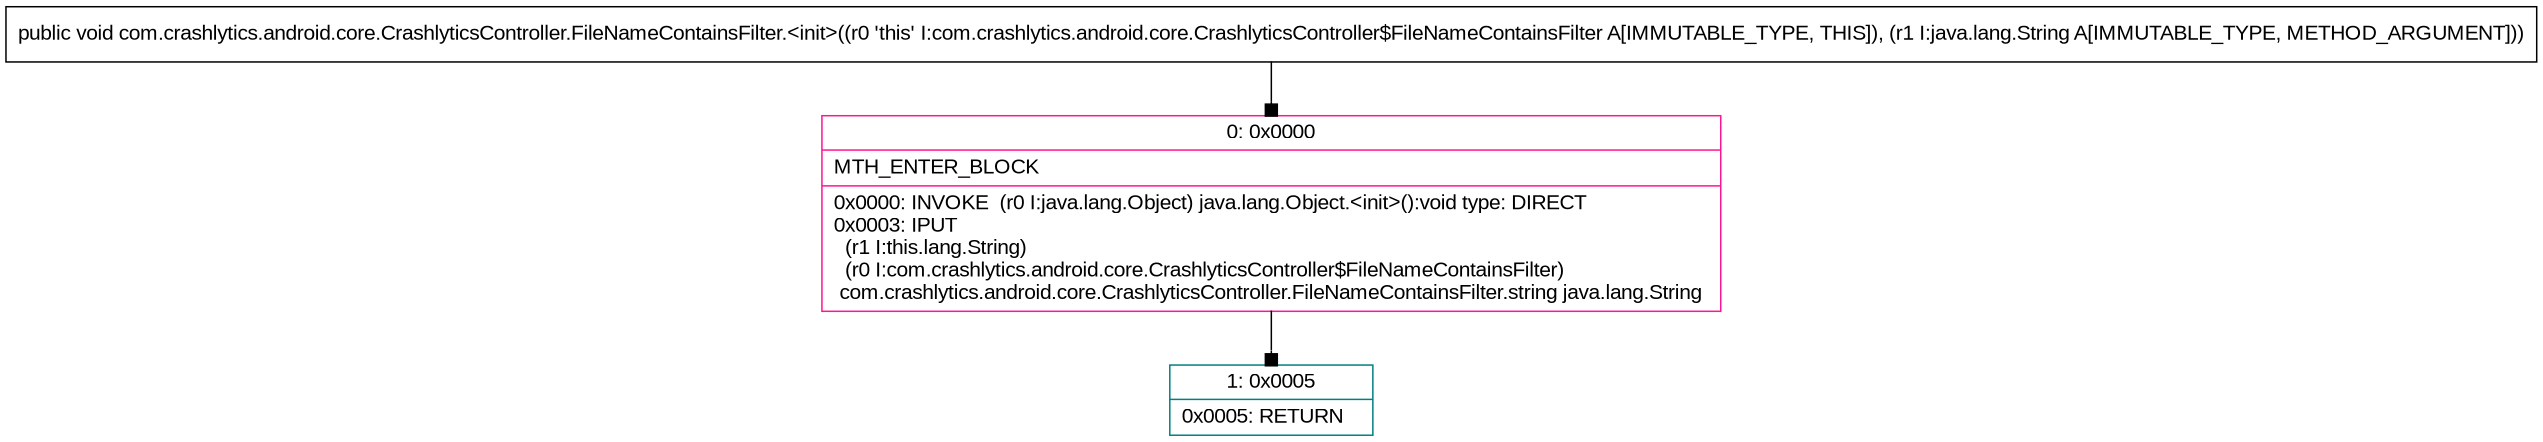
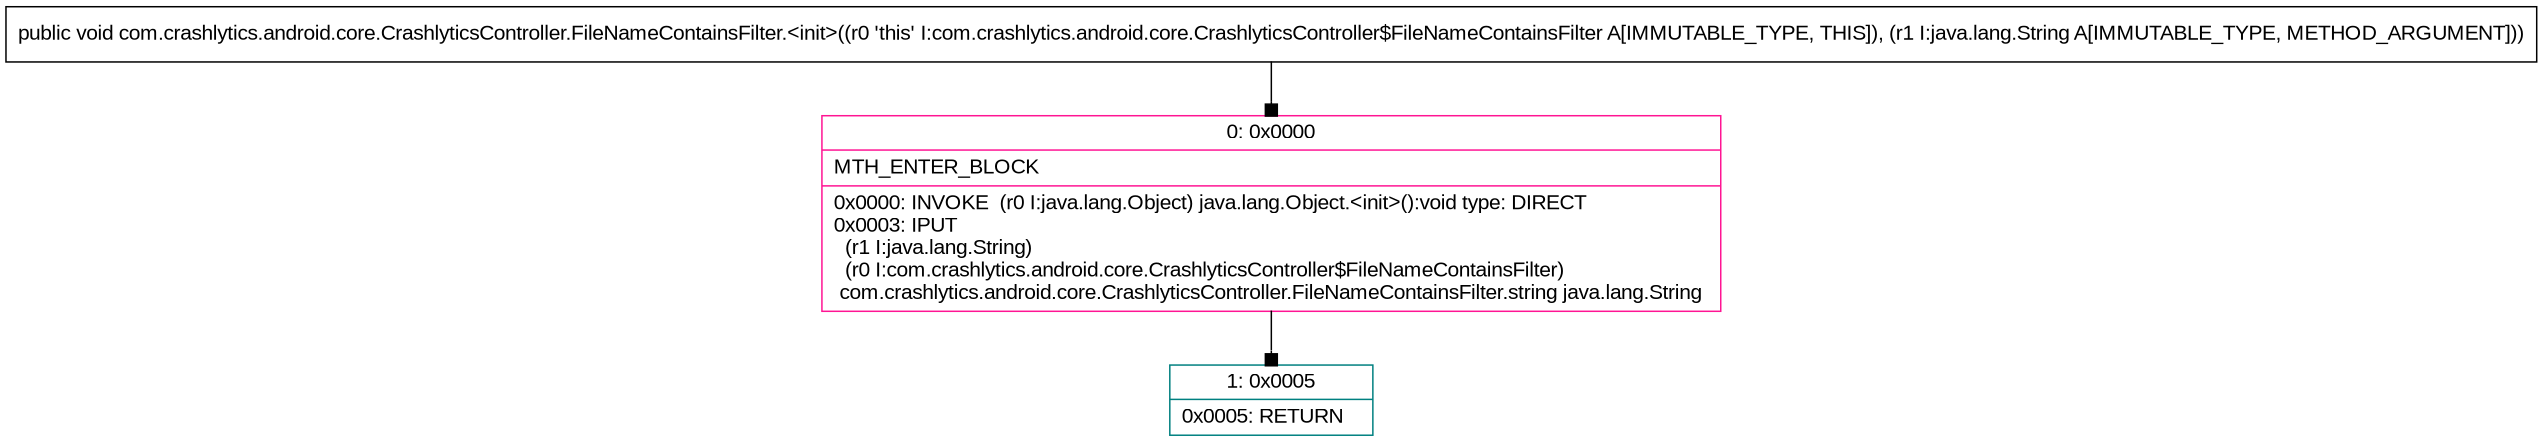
(931, 248) -> (933, 248)
